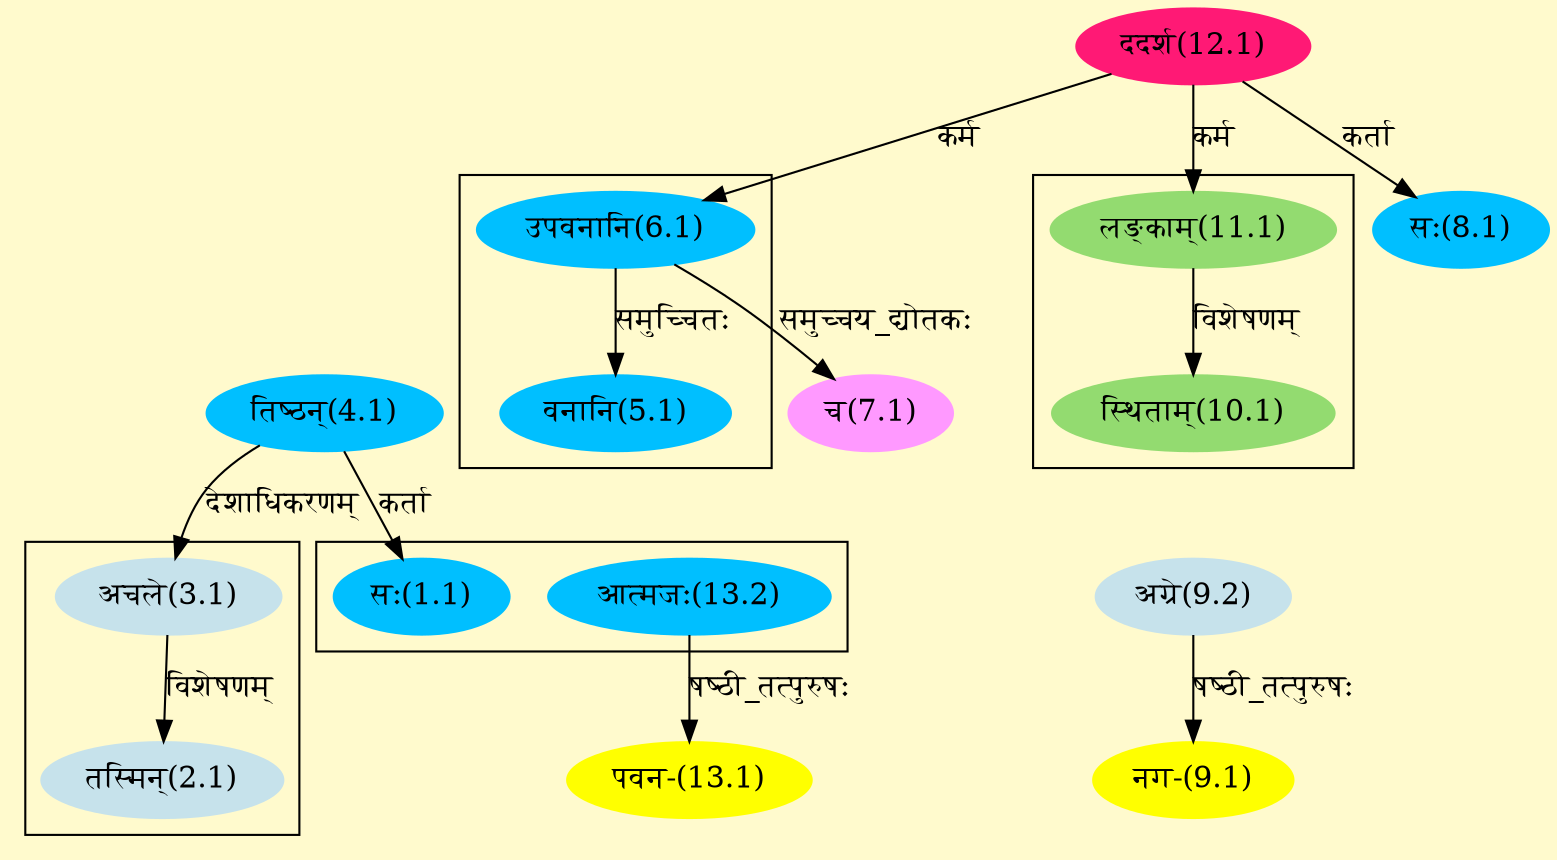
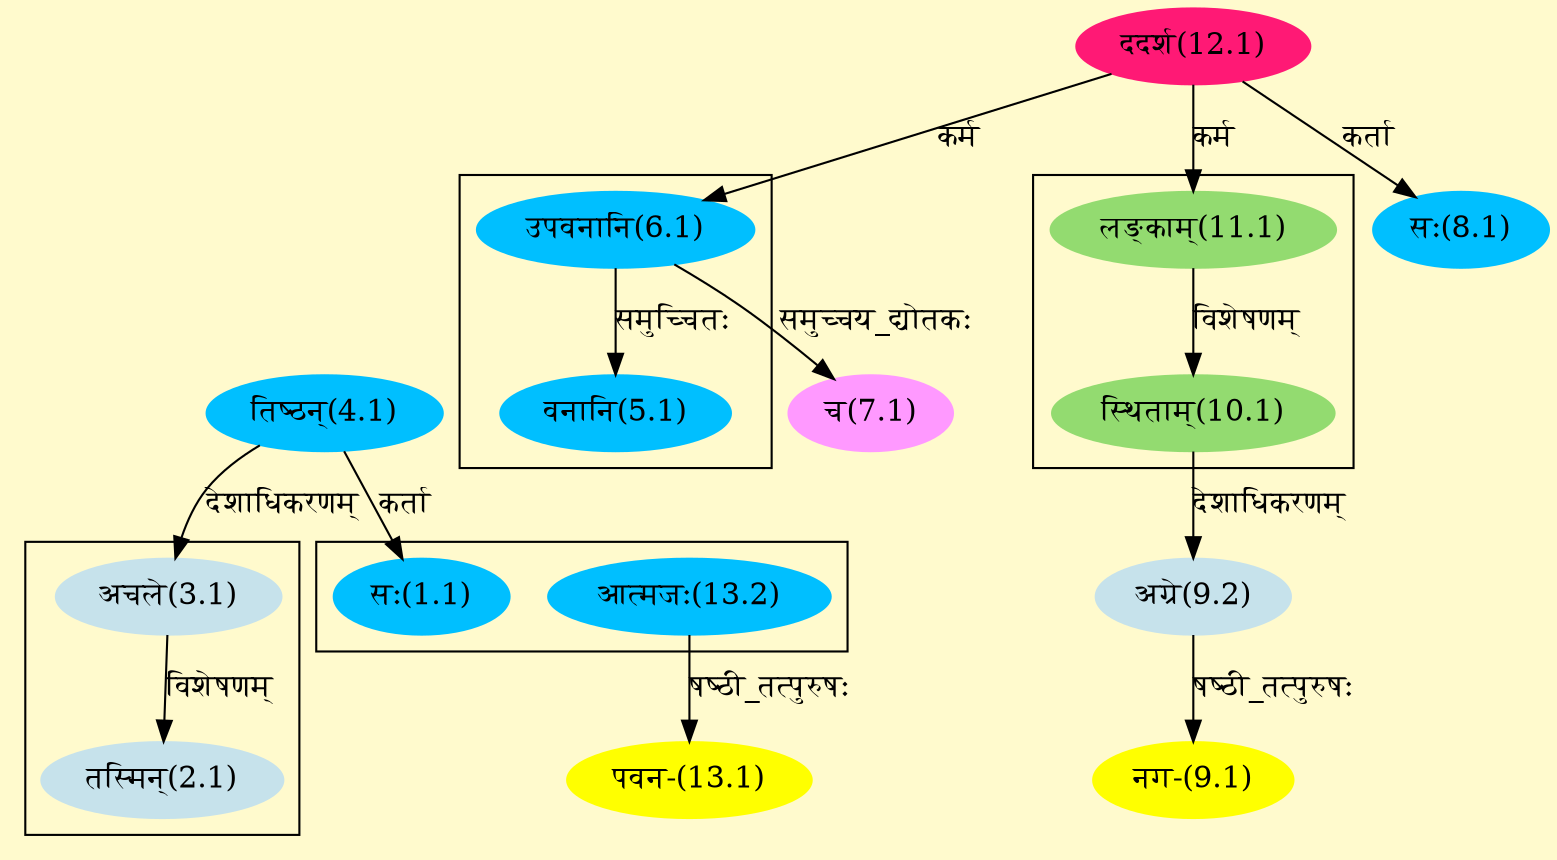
none -> (1193, 494)
